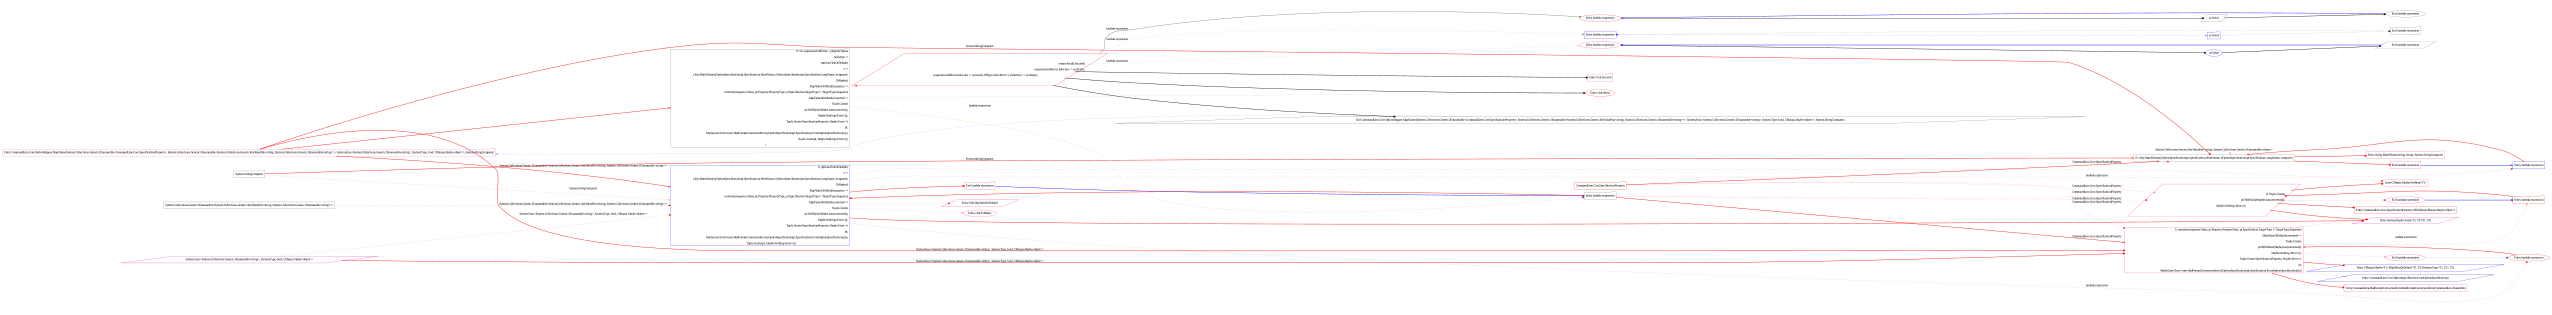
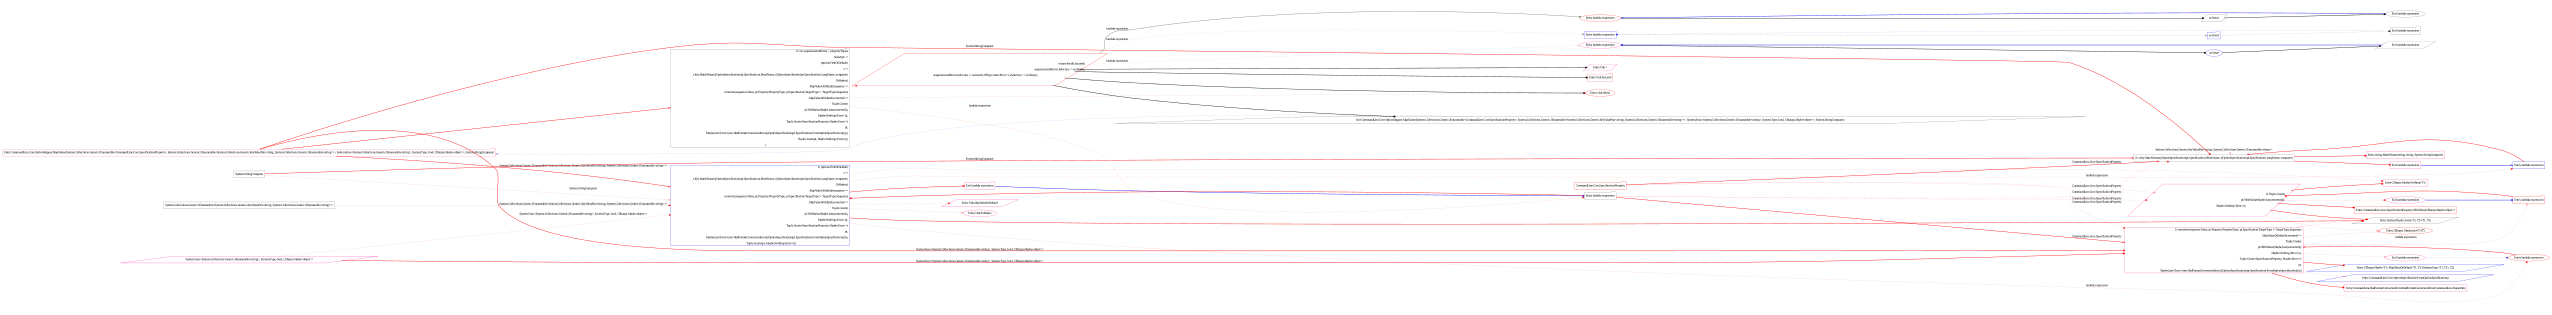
none -> (1600, 67)
(2406, 220) -> (2406, 220)
none -> (2406, 231)
